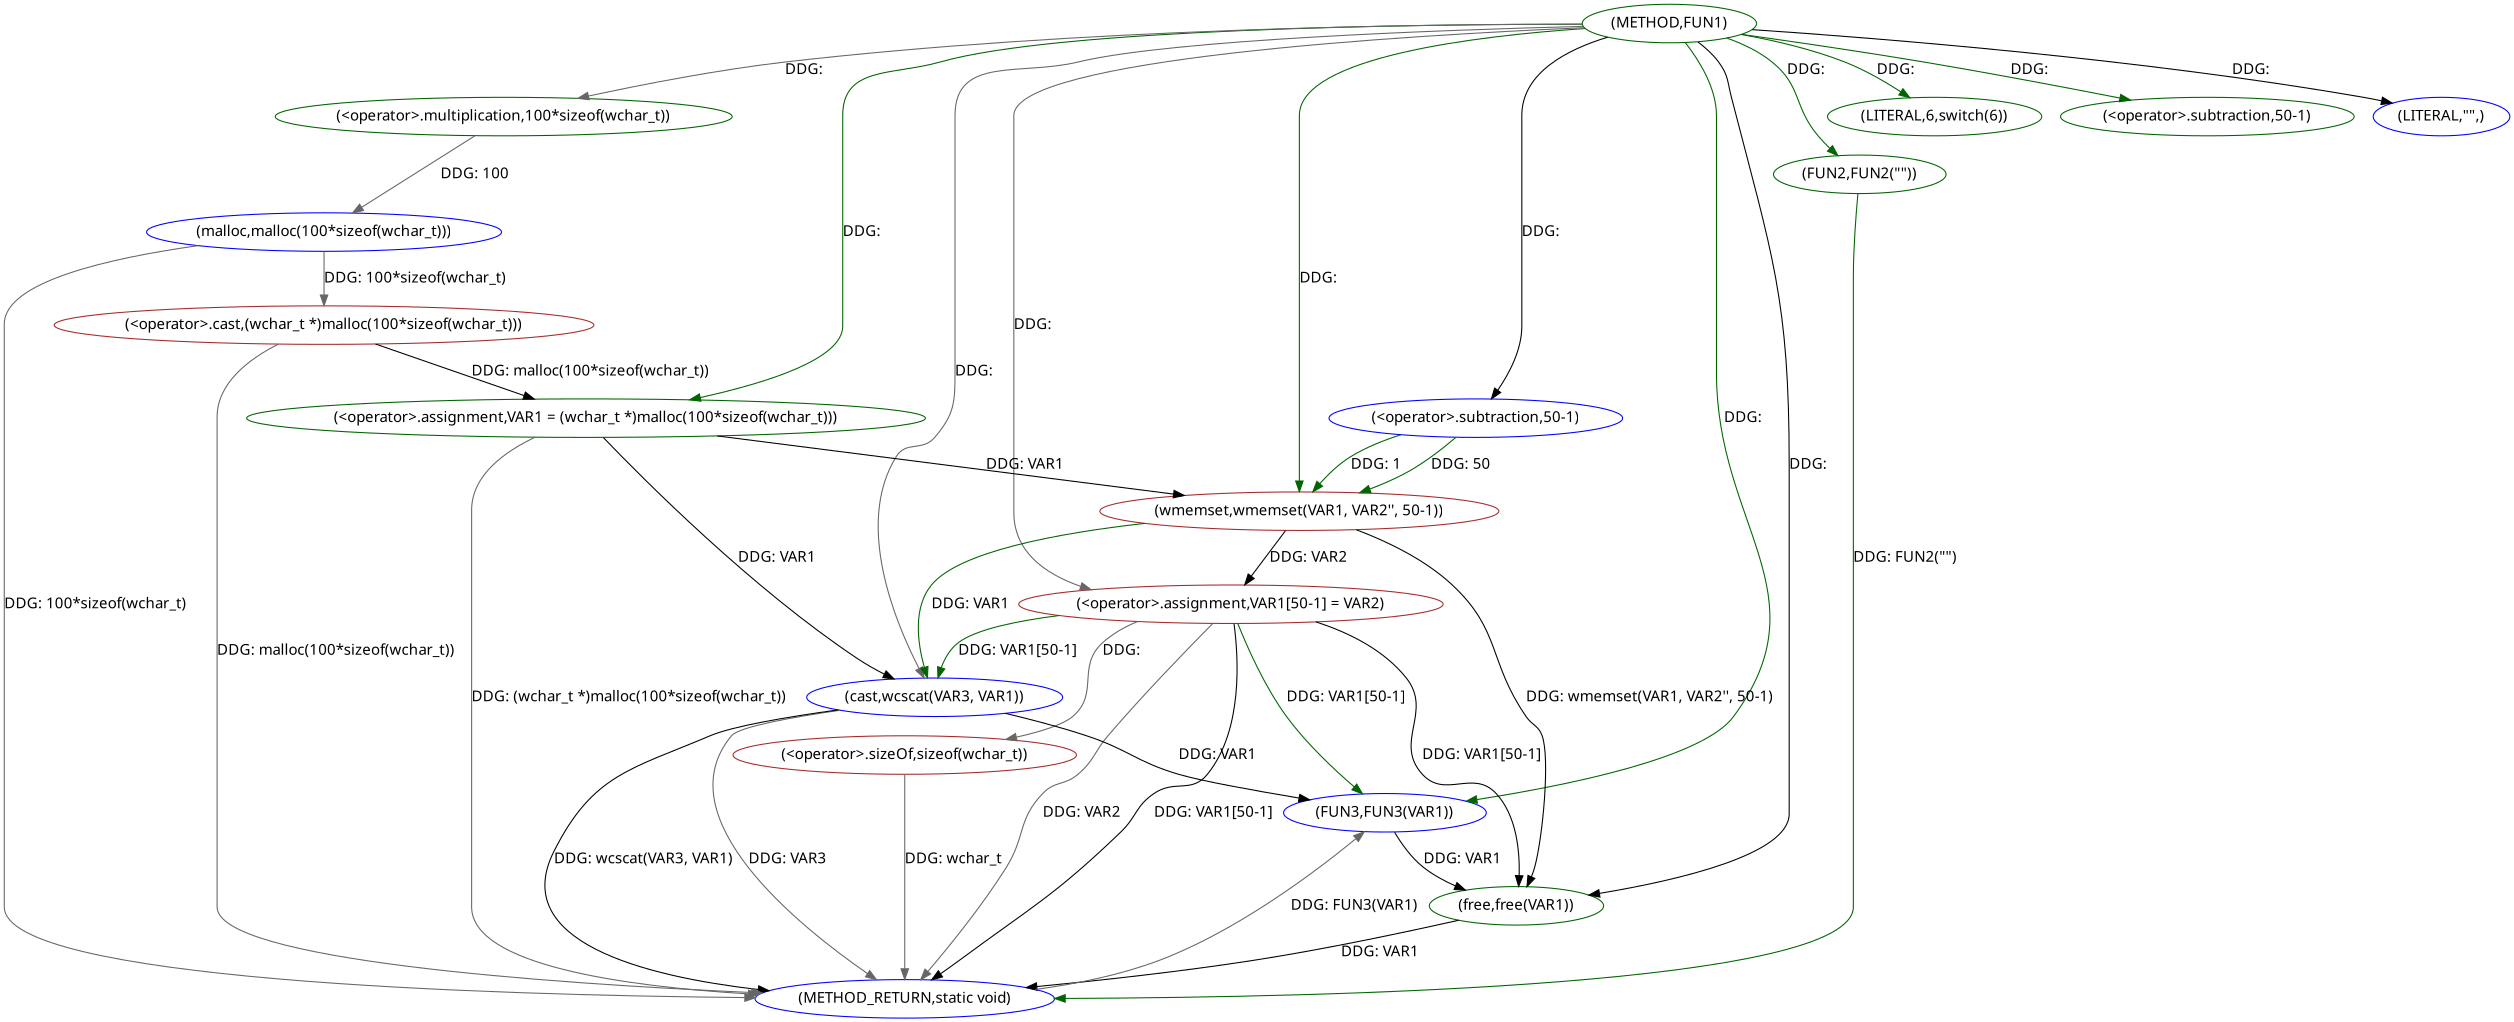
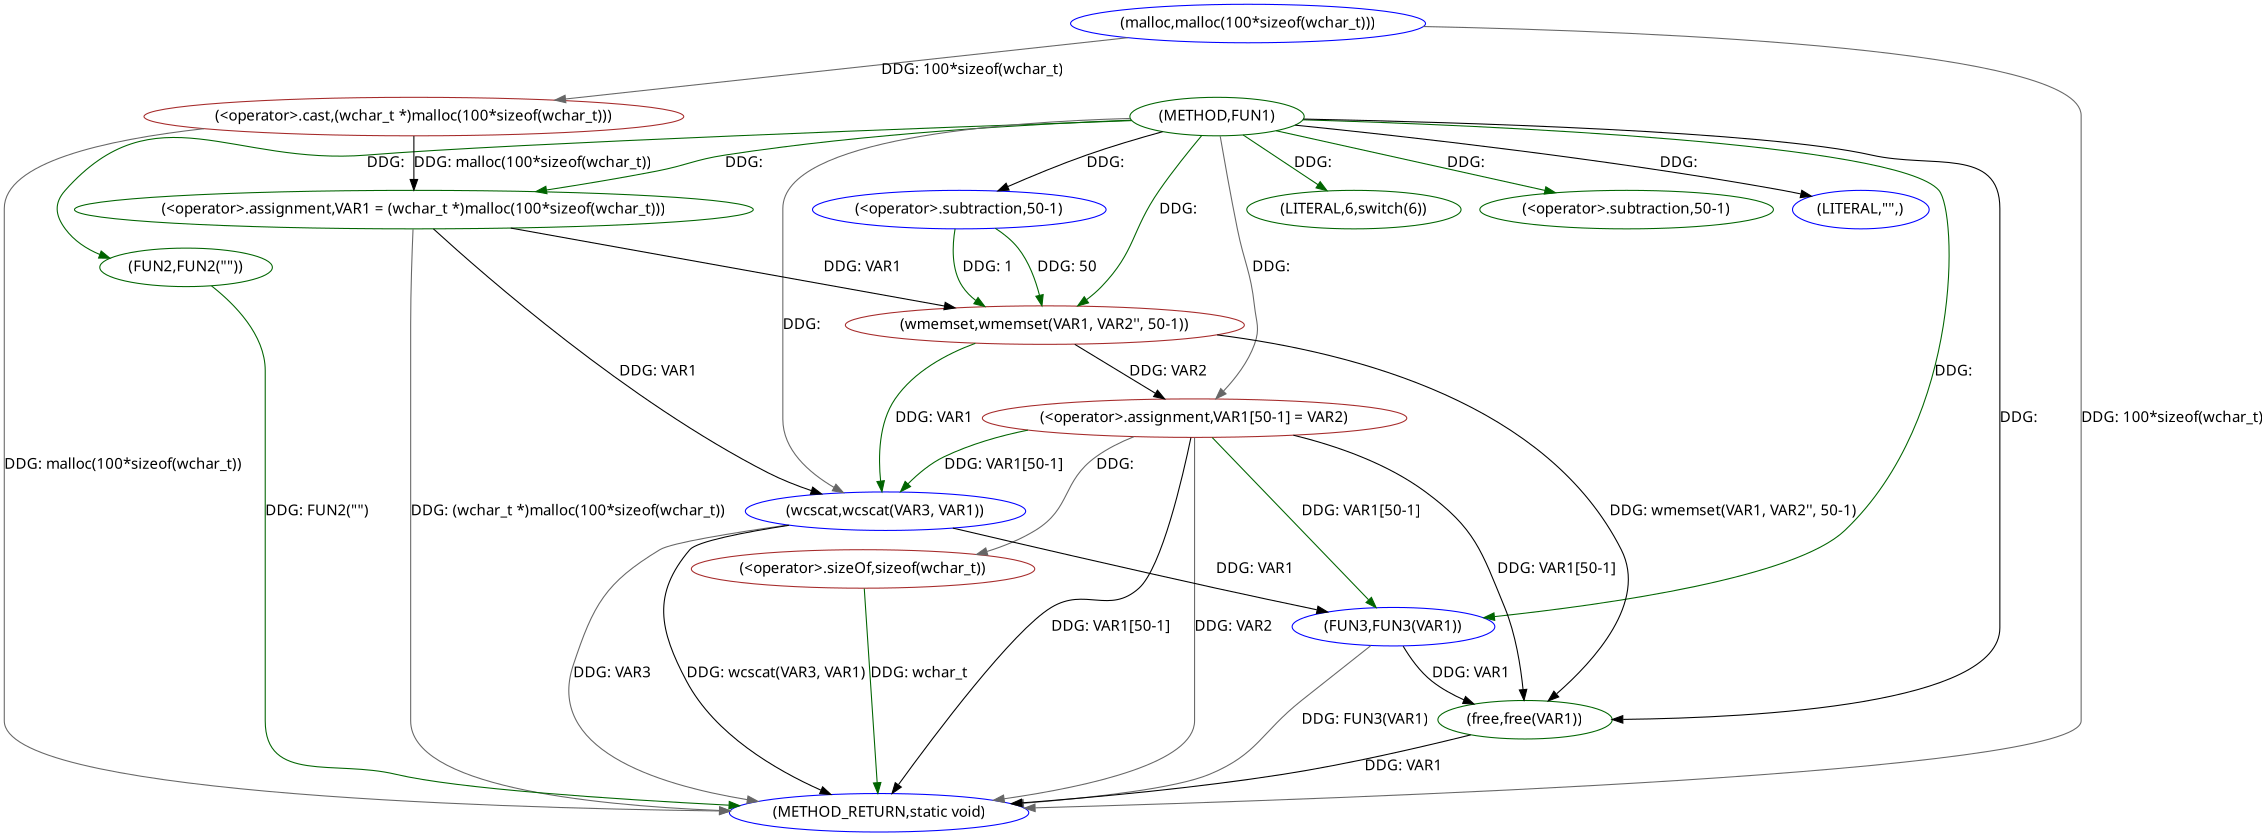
(504, 117) -> none
(935, 697) -> (886, 511)
(905, 872) -> (871, 686)
(1207, 939) -> (1218, 770)
